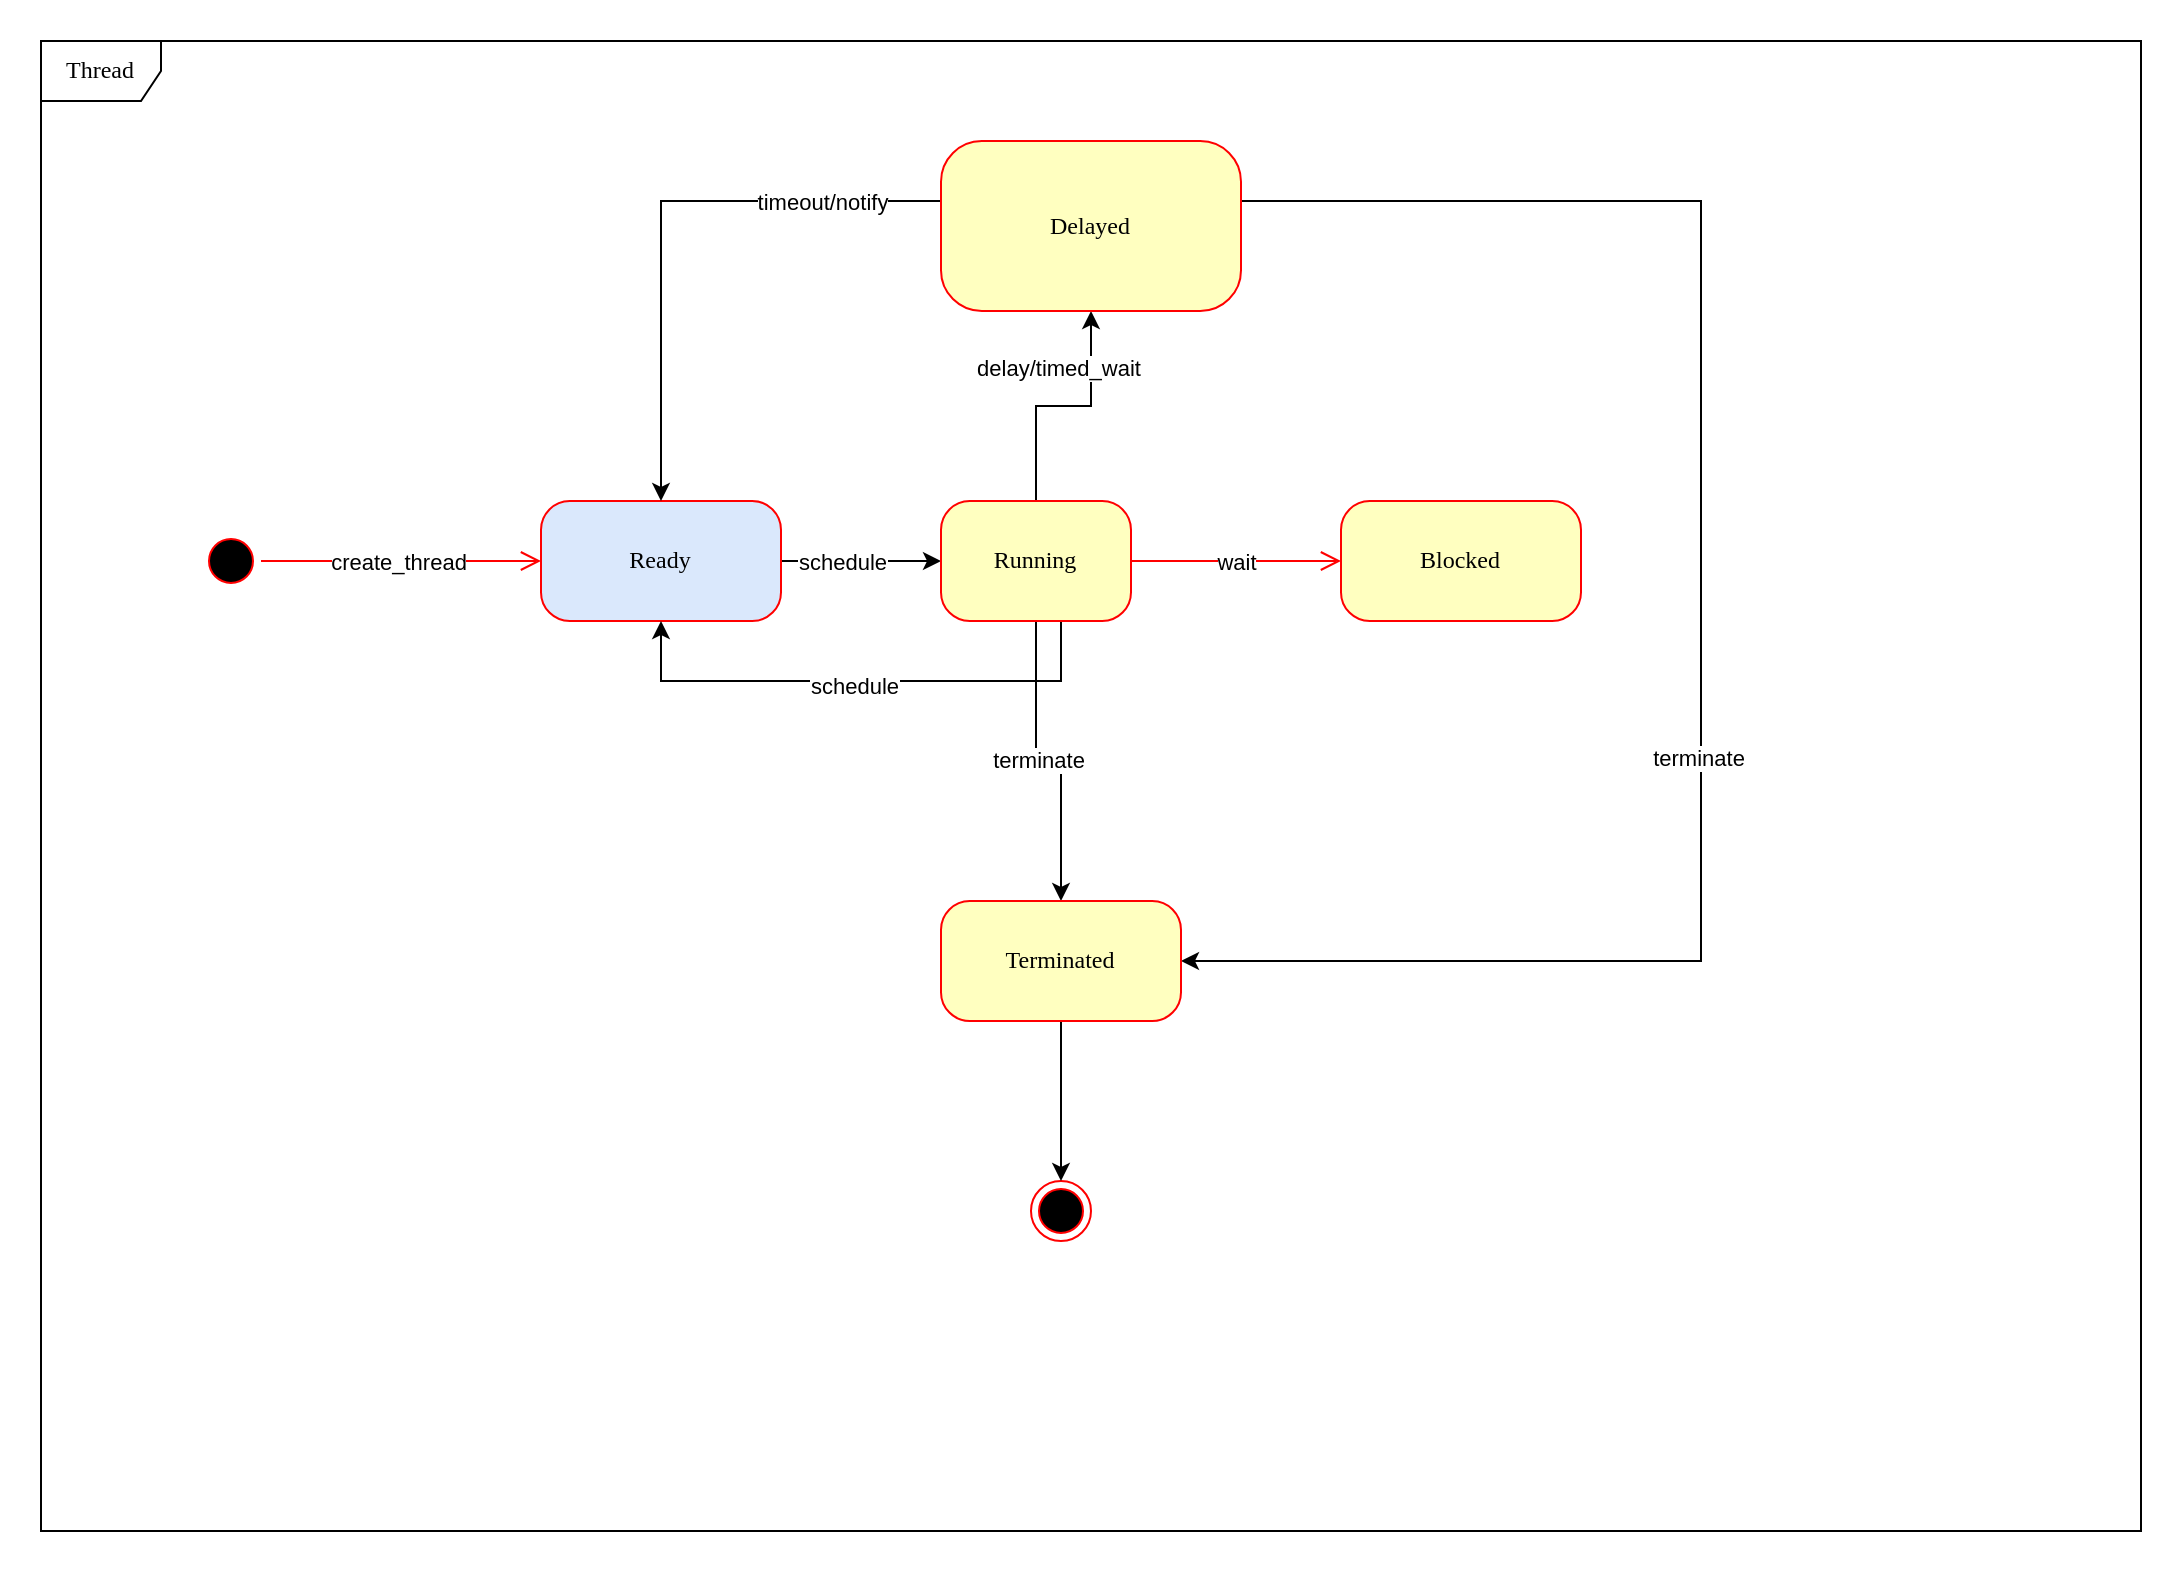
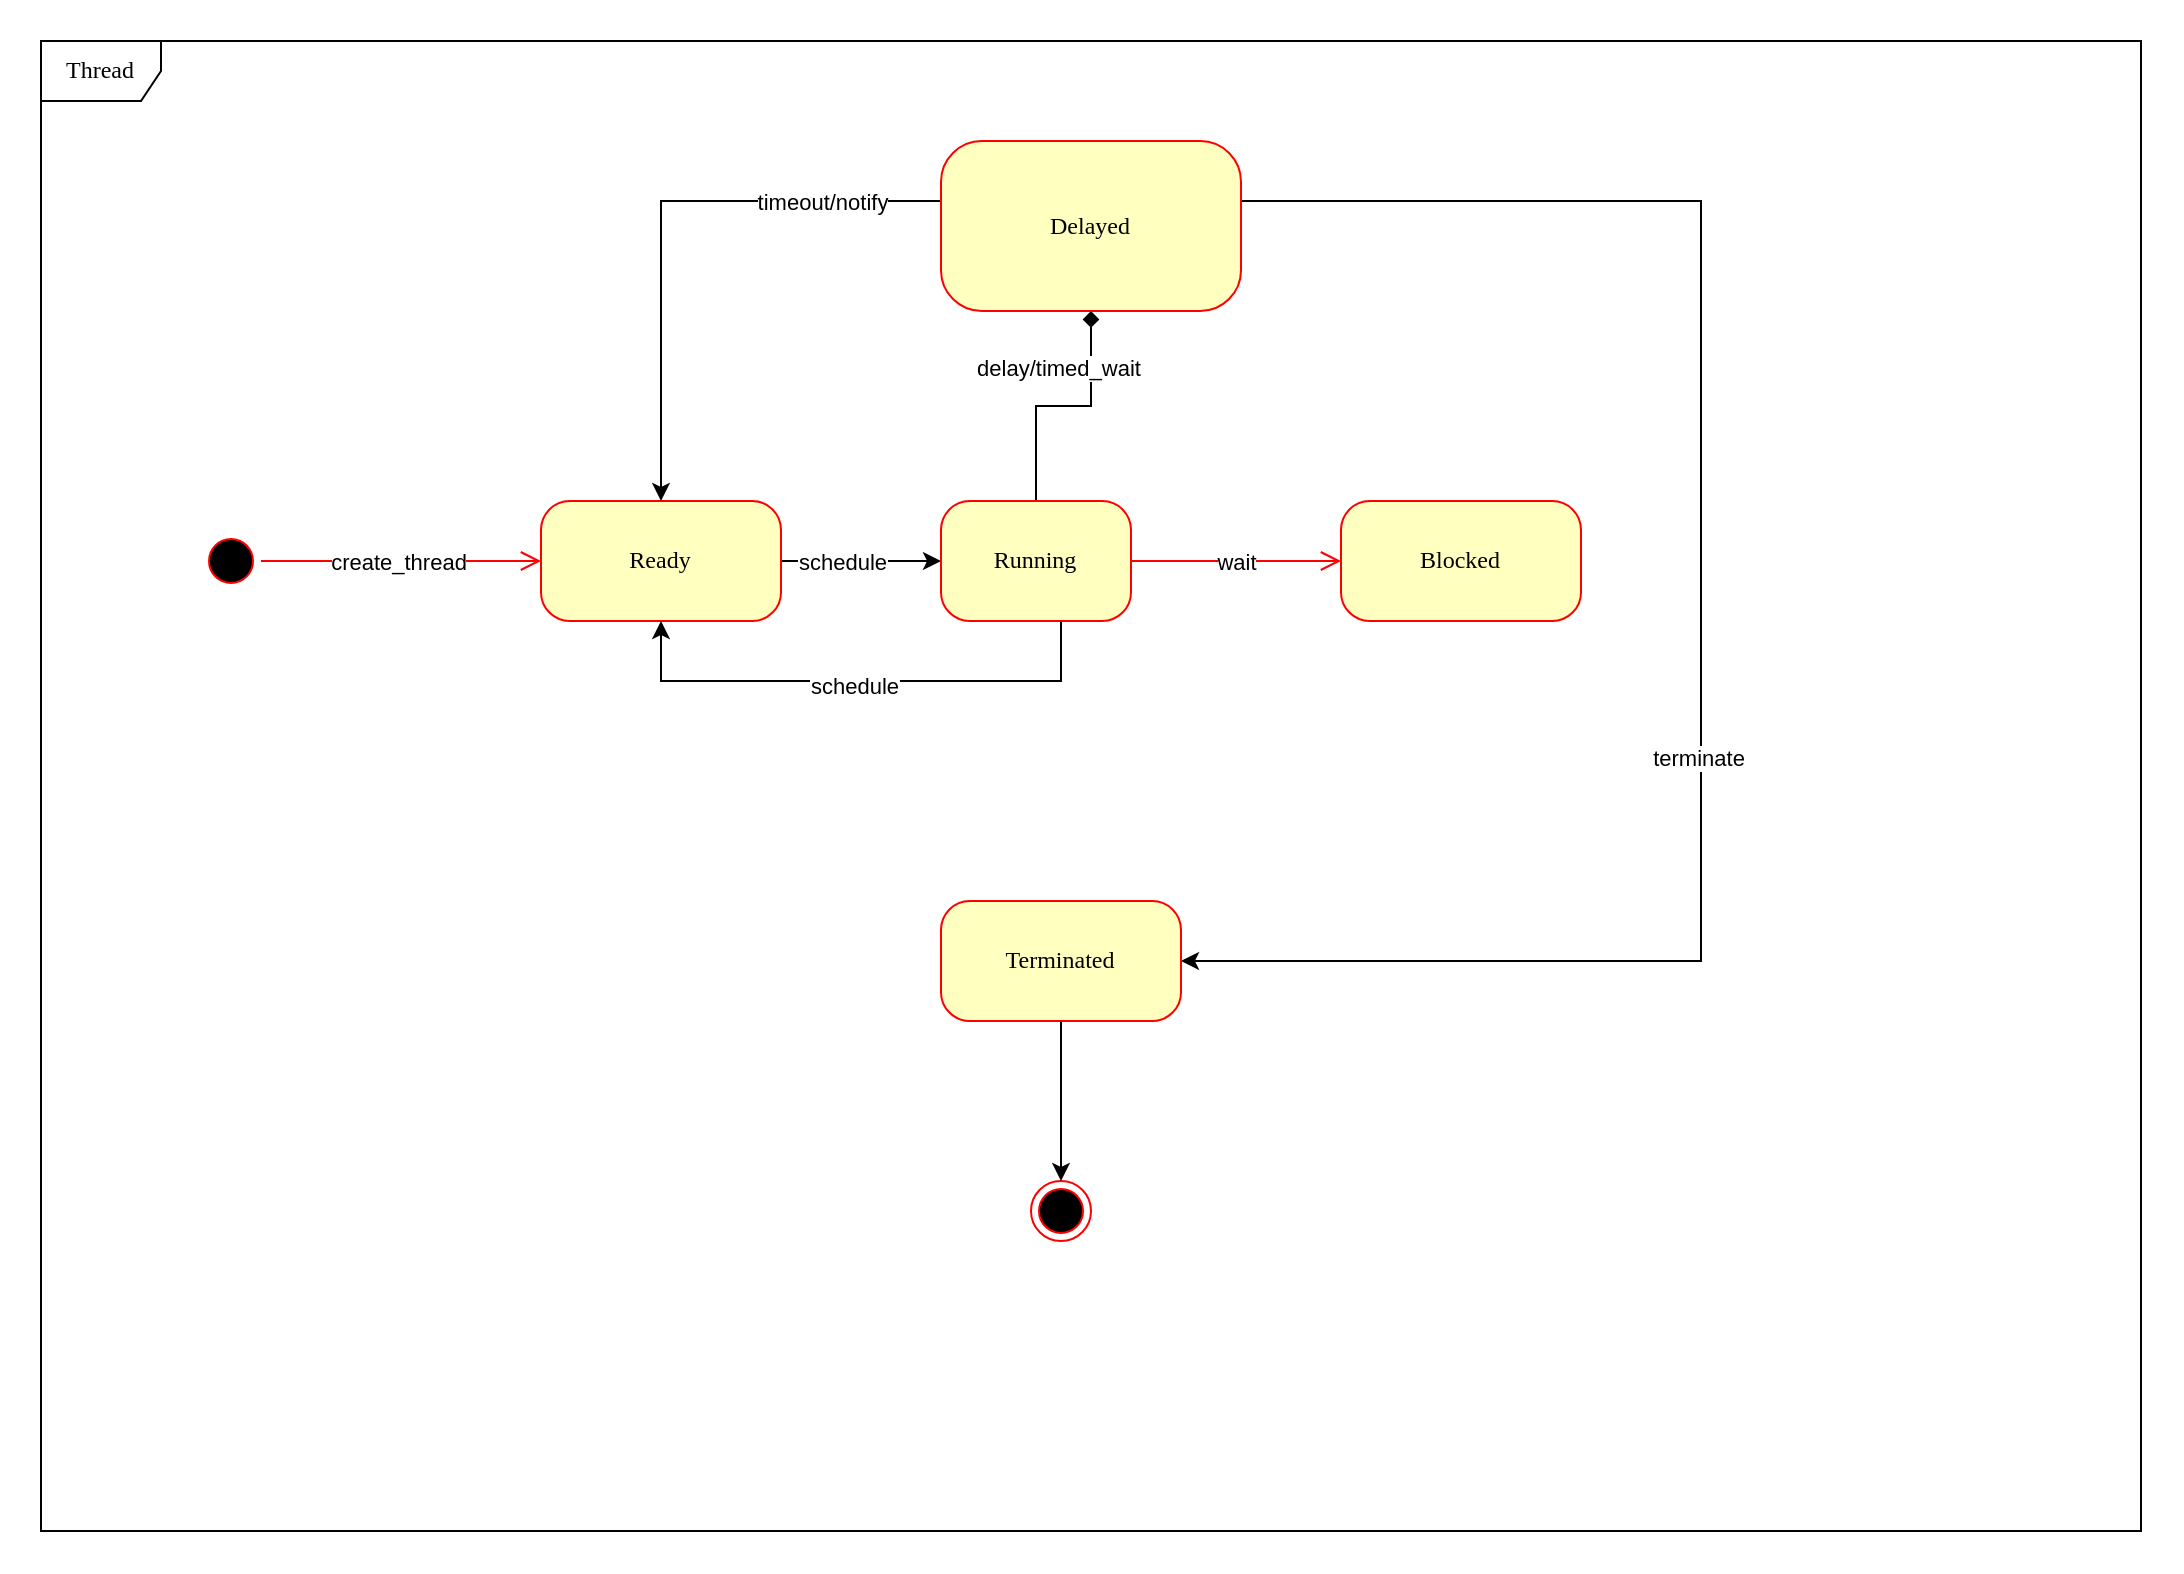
(1091, 326) -> (1091, 327)
(661, 561) -> (661, 561)
(1044, 761) -> none
